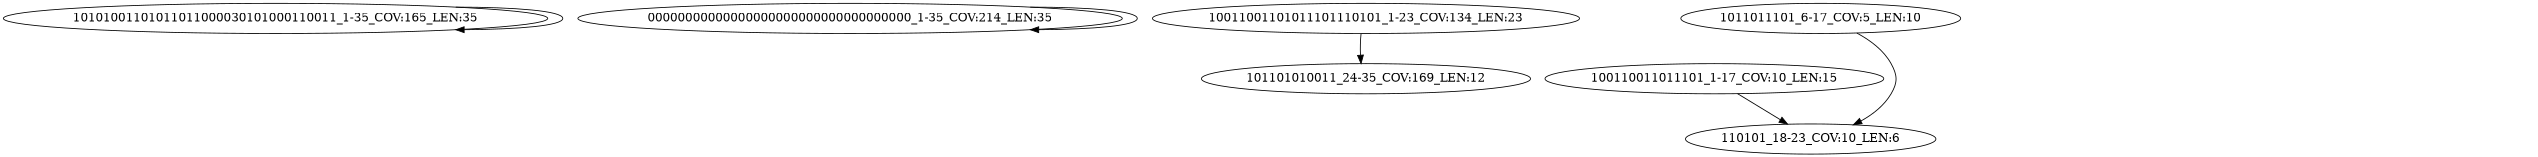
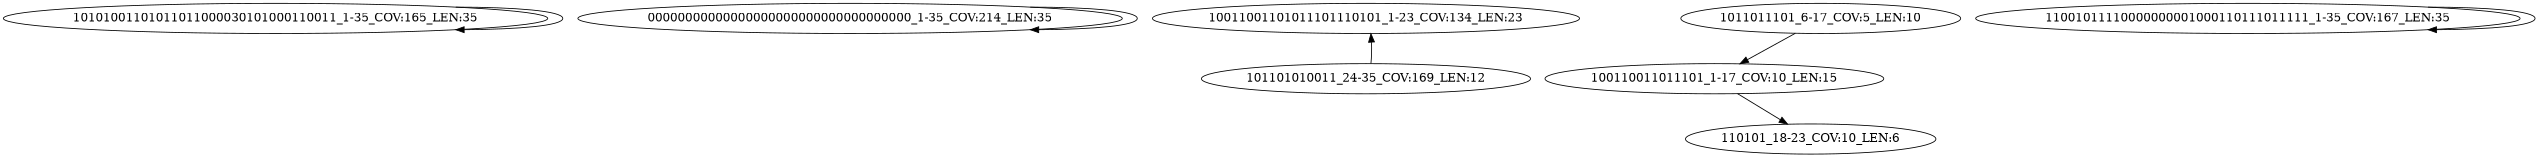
none -> (2248, 18)
(1360, 44) -> (1372, 53)
(1896, 76) -> (1771, 47)
